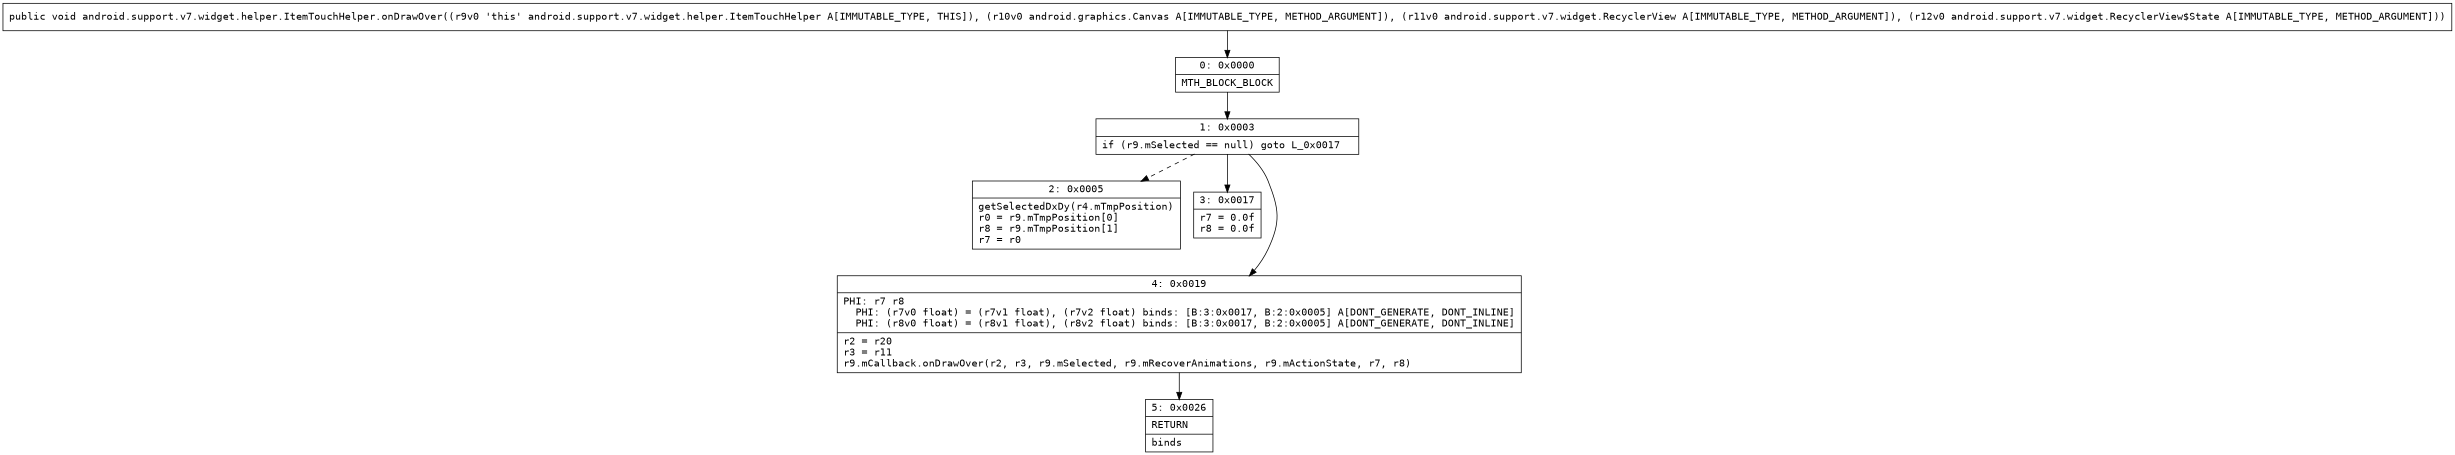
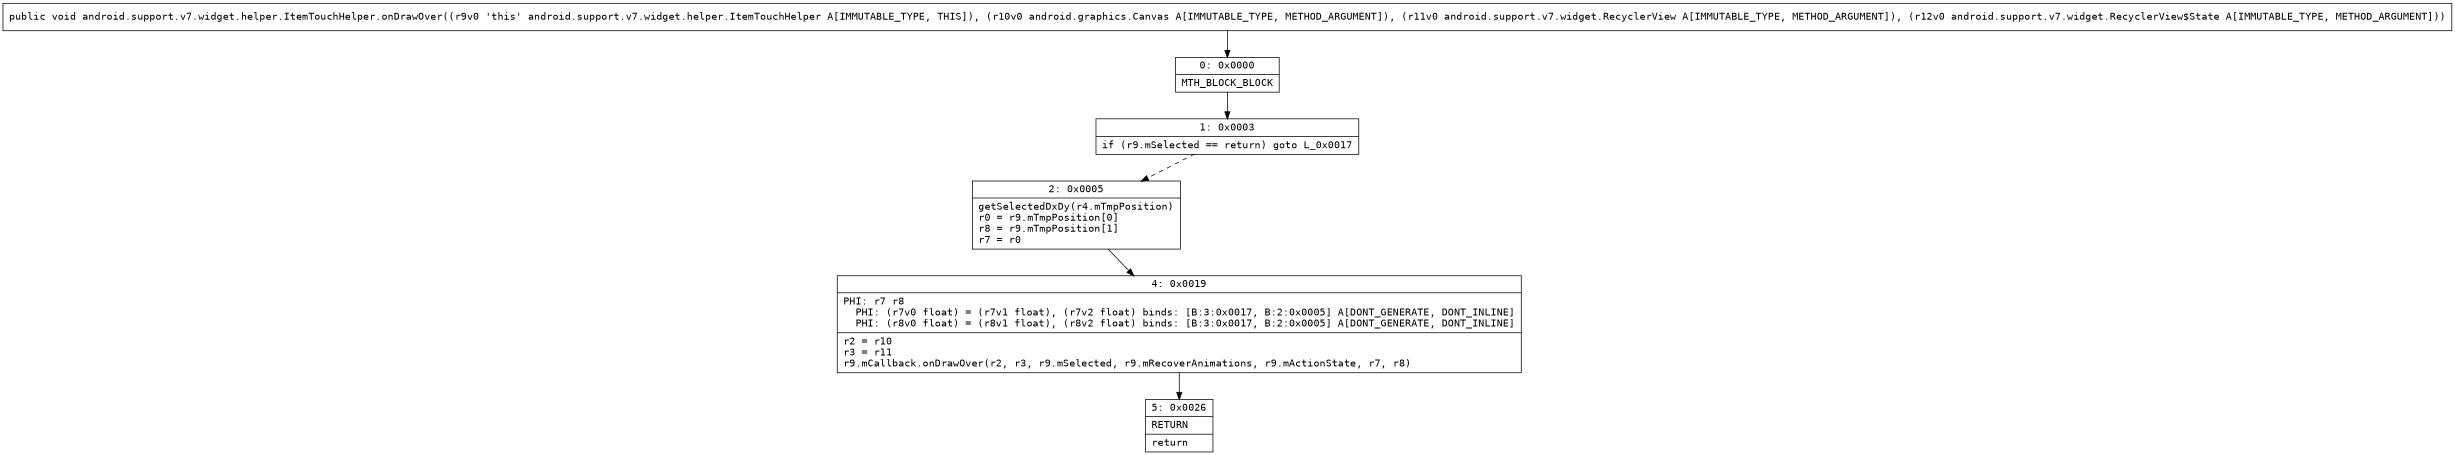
(1221, 145) -> (1227, 145)
(1277, 211) -> (1118, 260)
(1227, 215) -> none
(868, 341) -> (868, 341)
(1167, 443) -> (1170, 443)
